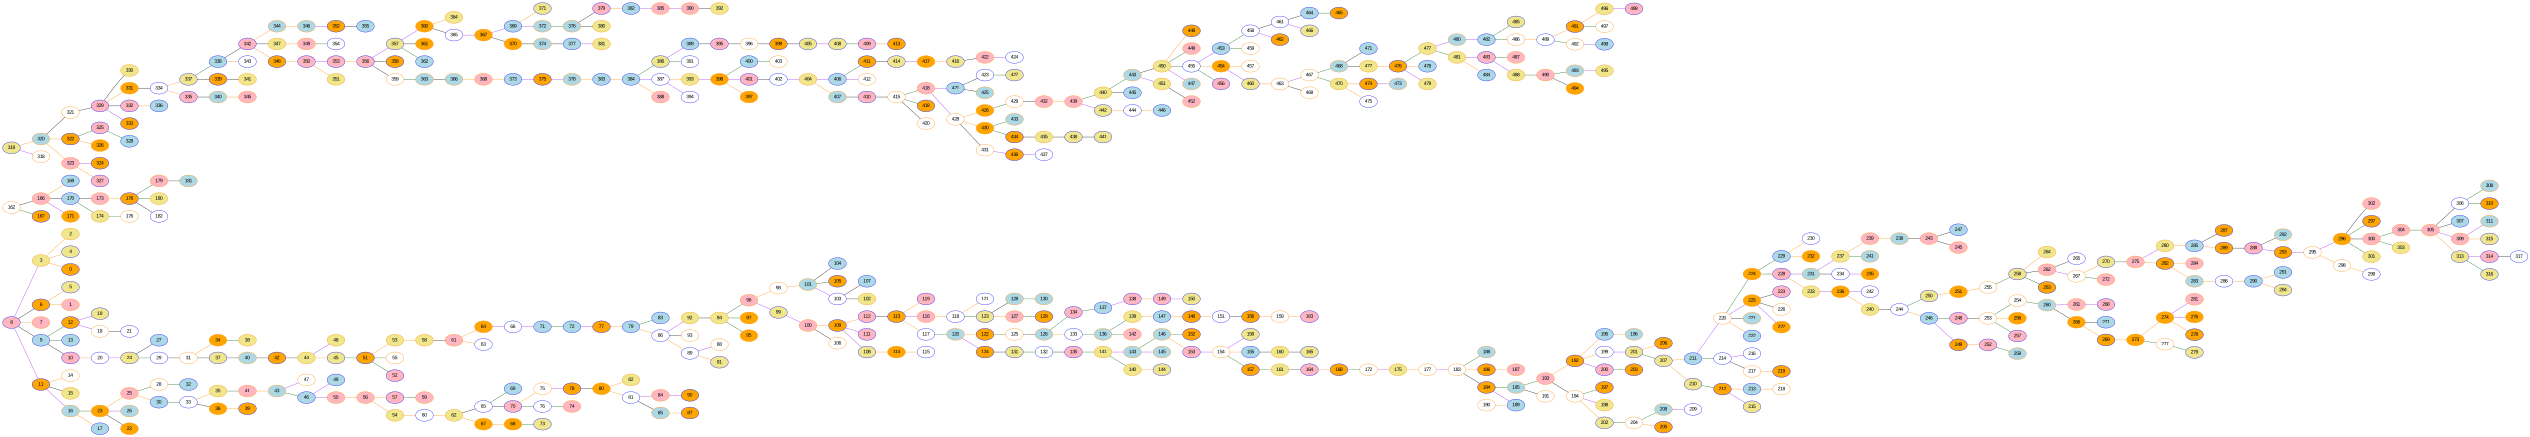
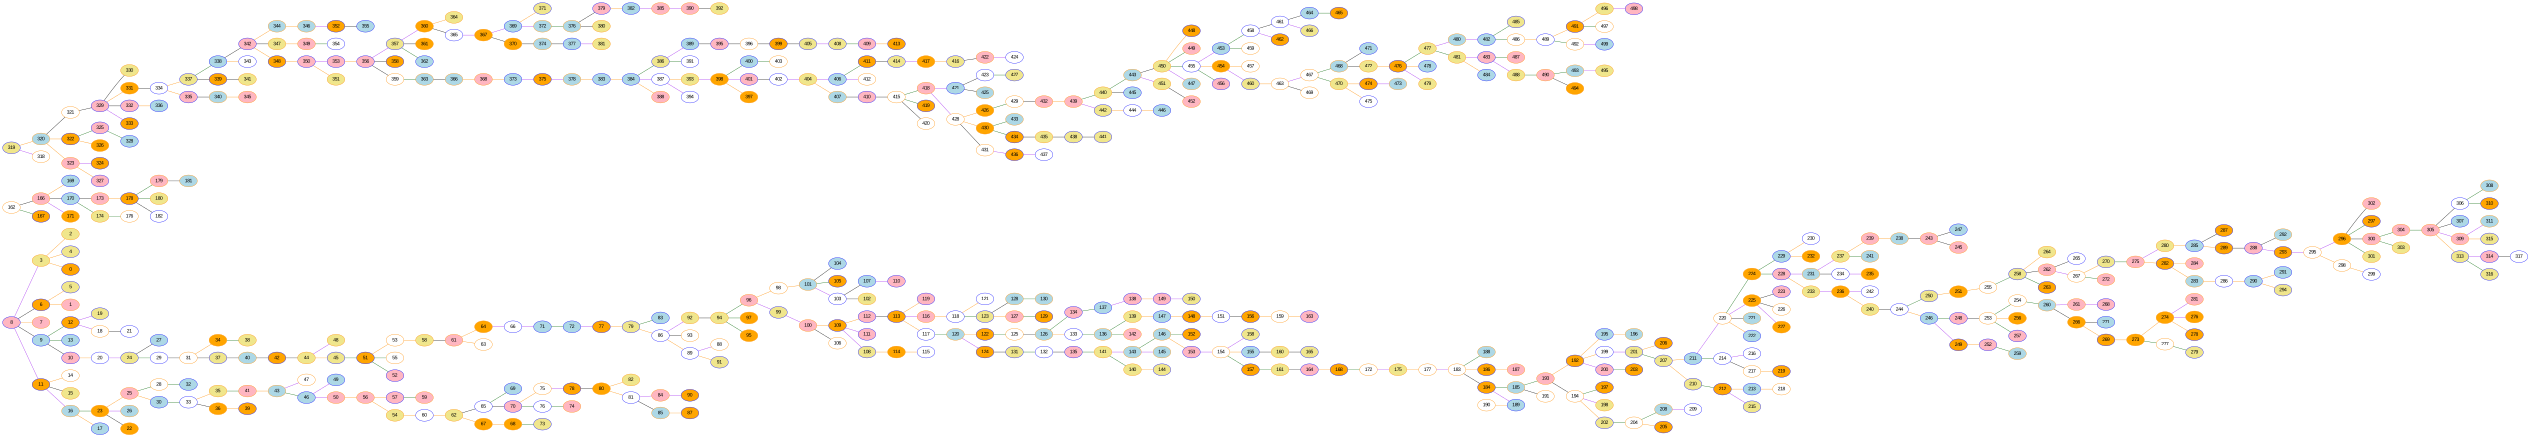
none -> (896, 281)
(631, 327) -> (631, 327)
(395, 340) -> (395, 340)
(483, 344) -> (483, 344)
